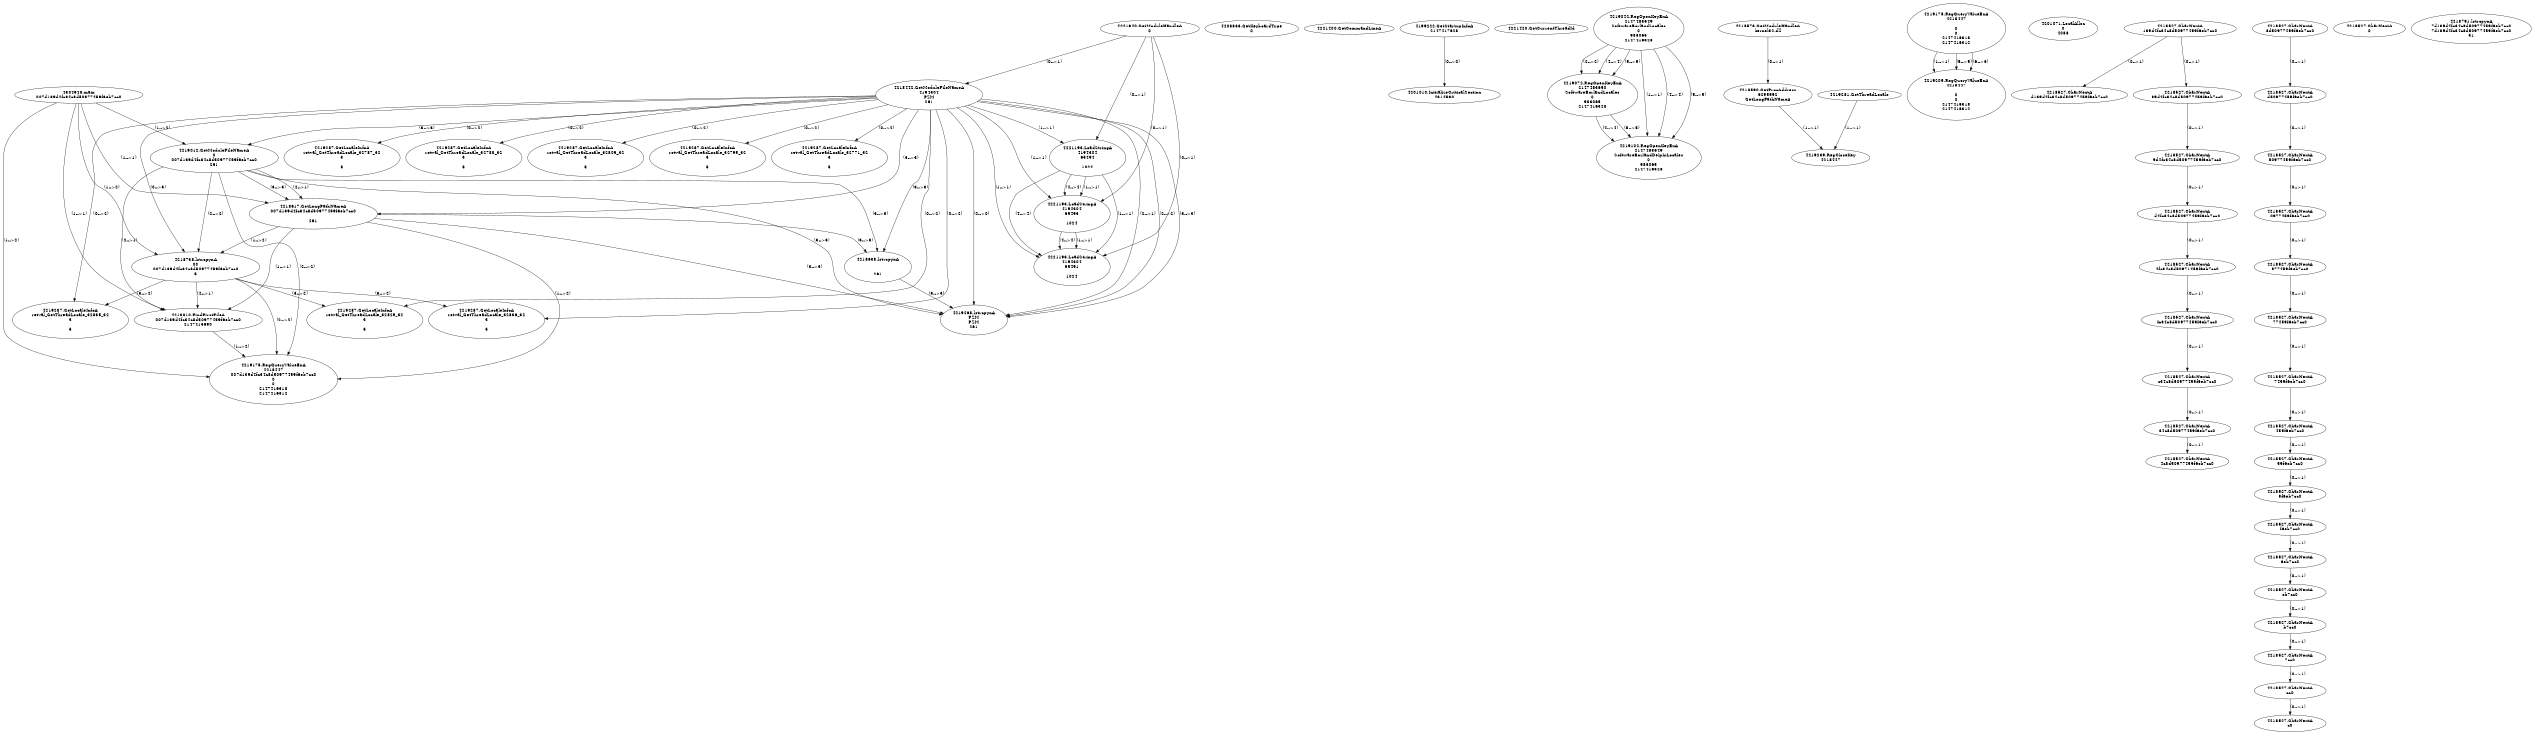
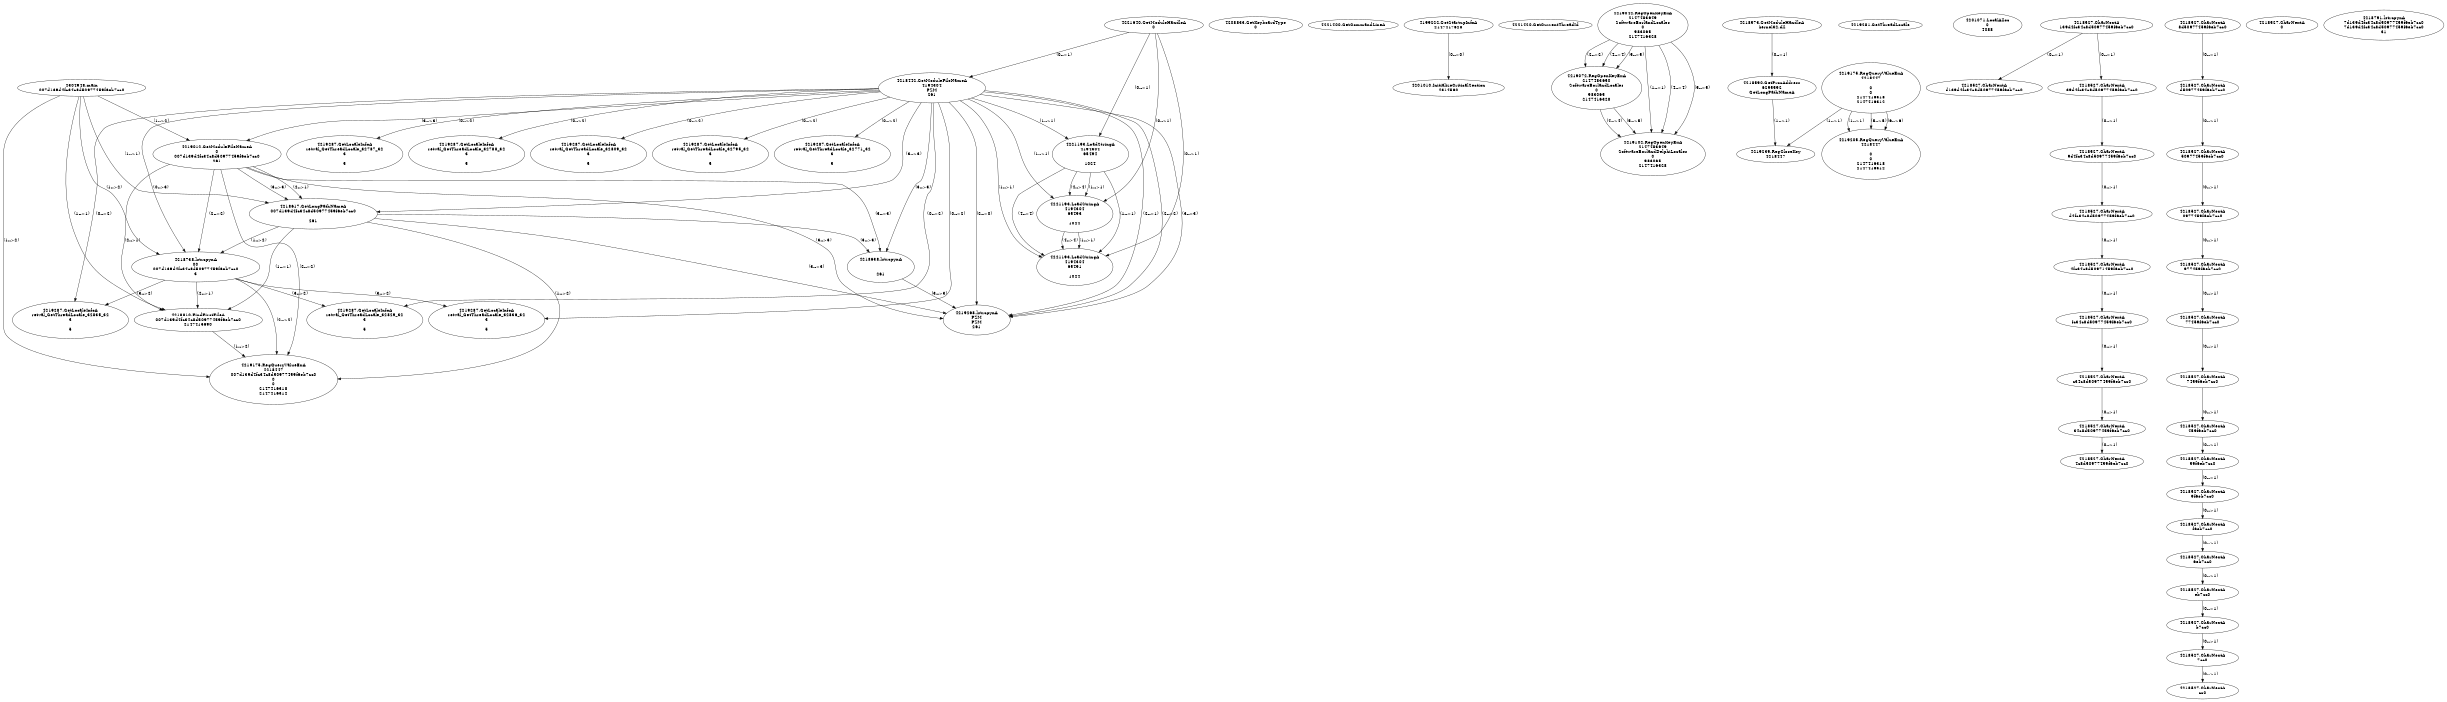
(1846, 124) -> (1816, 126)
(2290, 723) -> none
